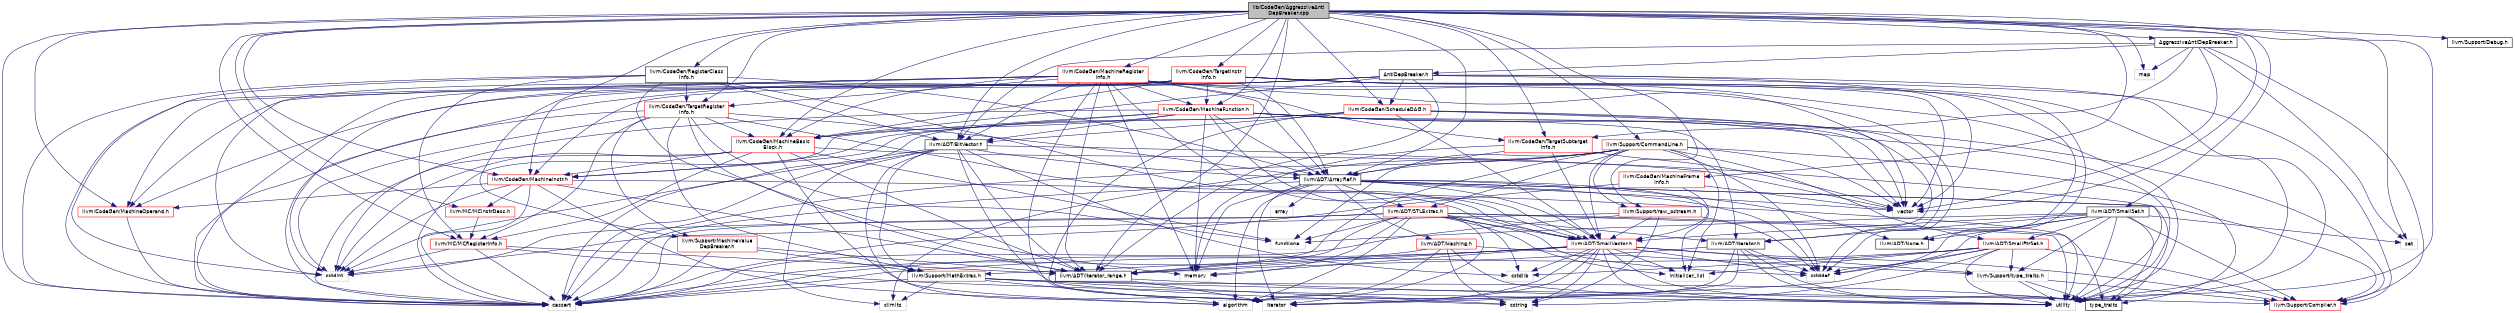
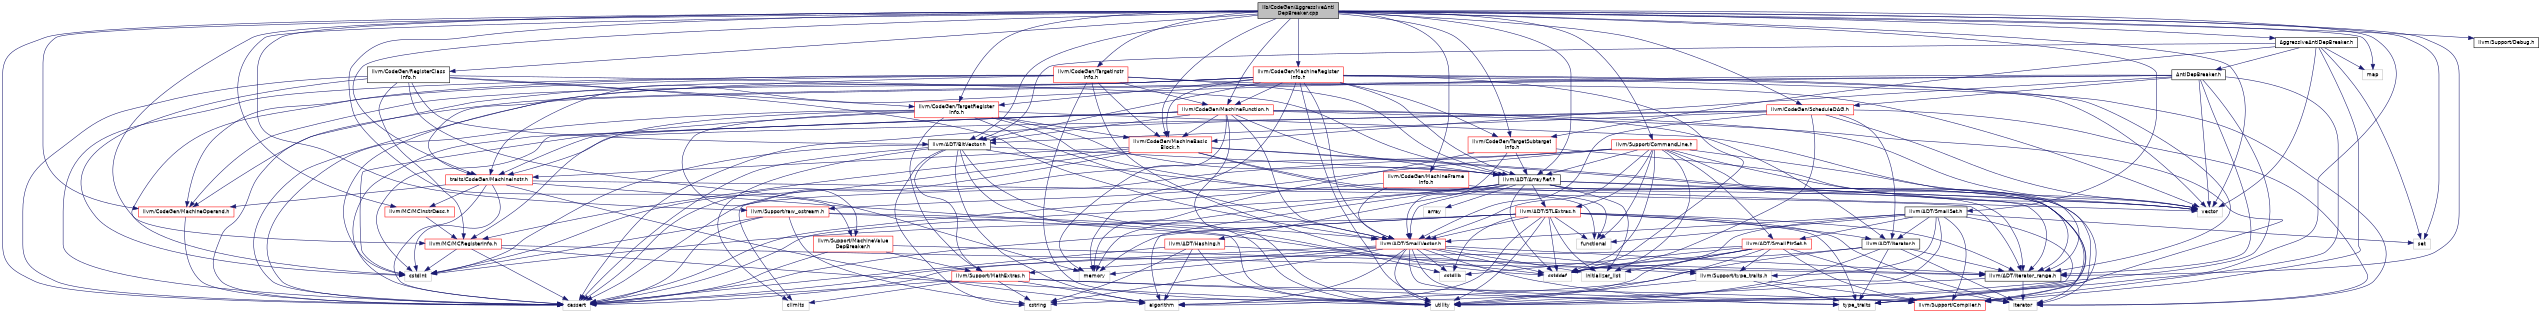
(530, 180) -> (489, 180)
(1902, 244) -> none
(2104, 305) -> (1857, 305)
